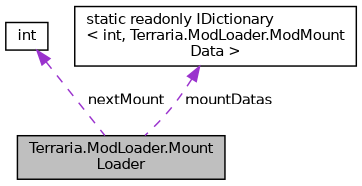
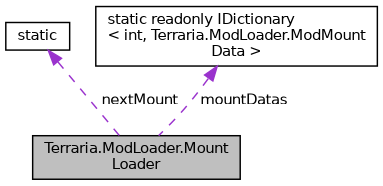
(27, 36) -> (38, 36)
